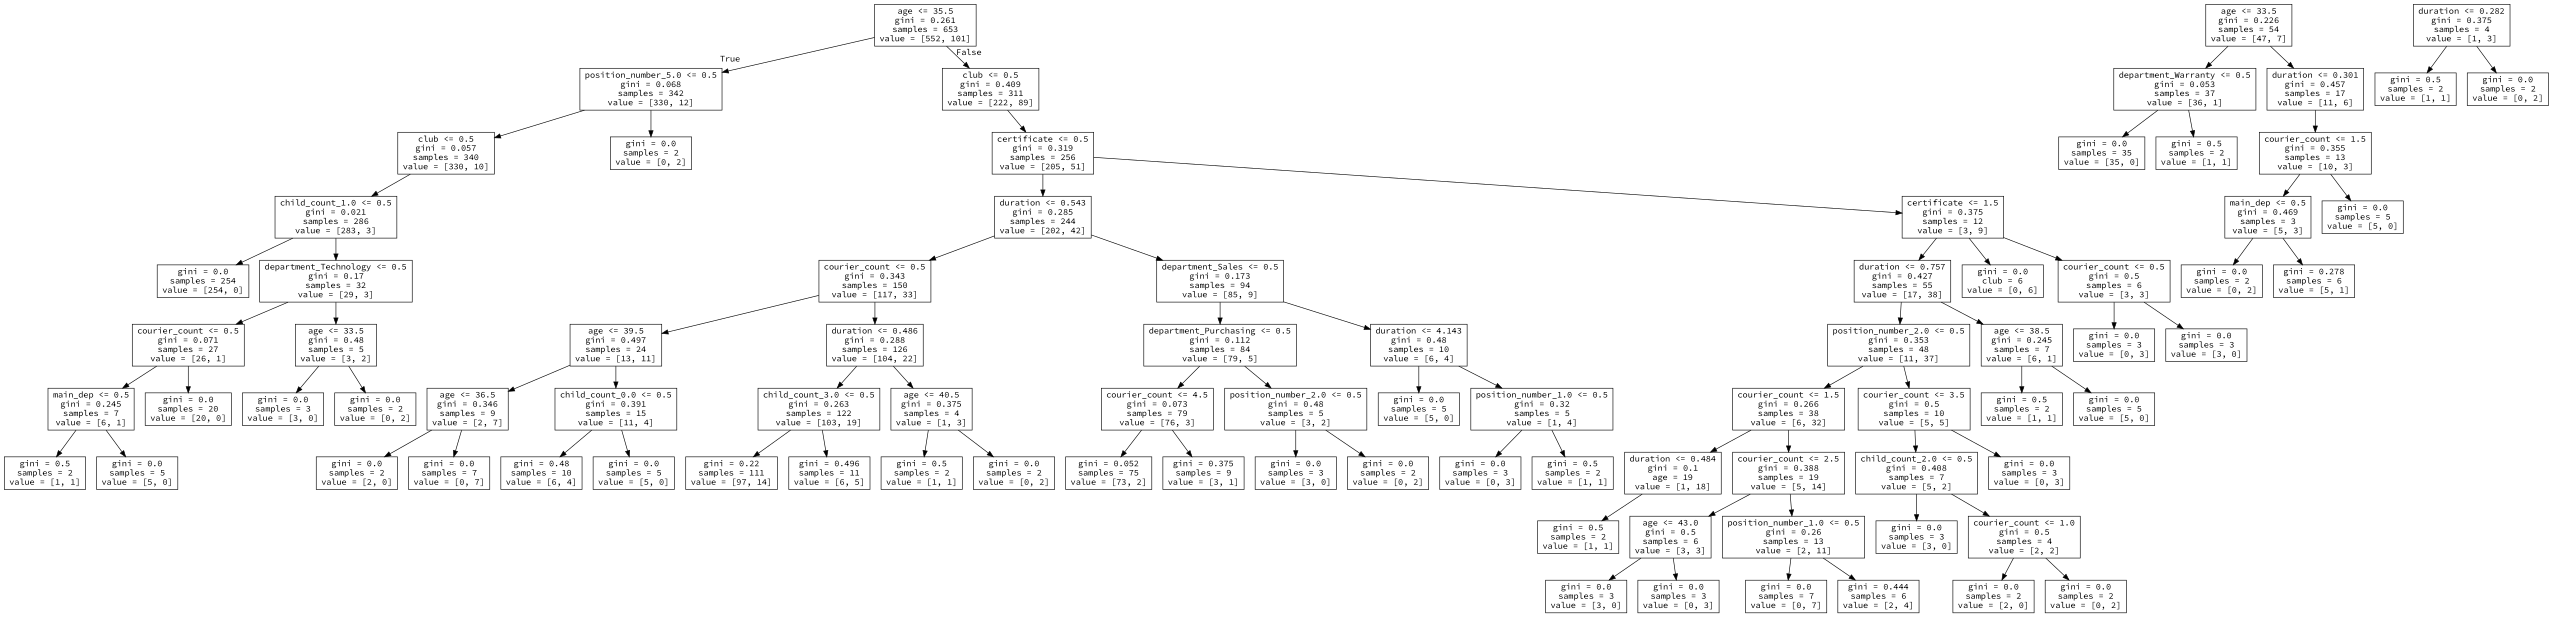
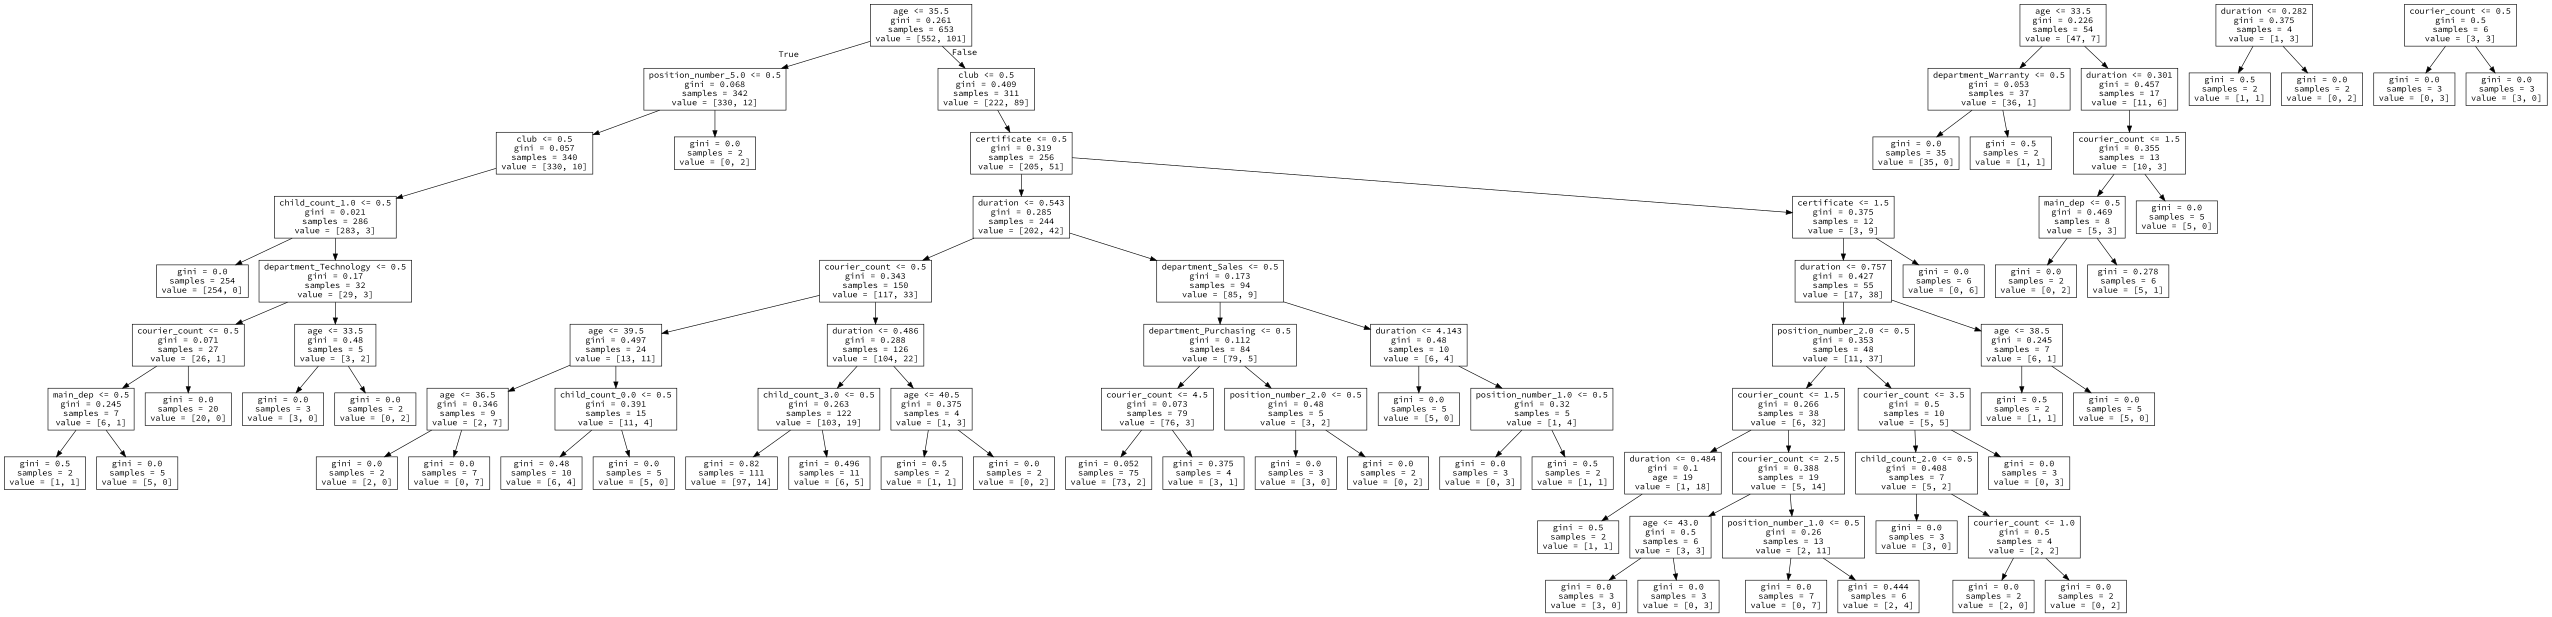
(2268, 217) -> (2082, 217)
(2030, 248) -> none
(2003, 281) -> (1944, 281)
(732, 473) -> (732, 473)
(1203, 473) -> (1203, 473)
